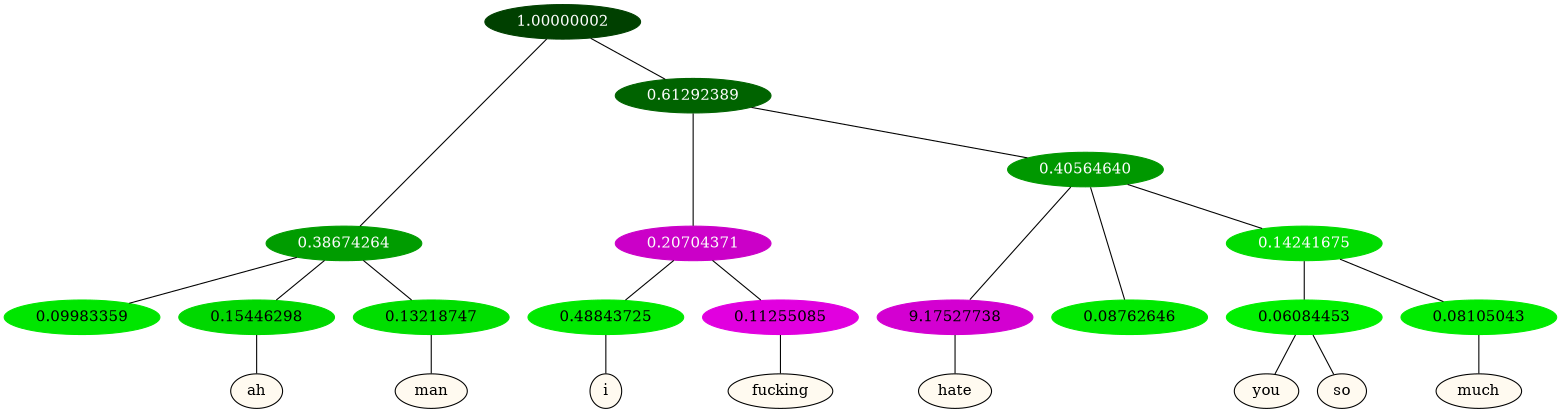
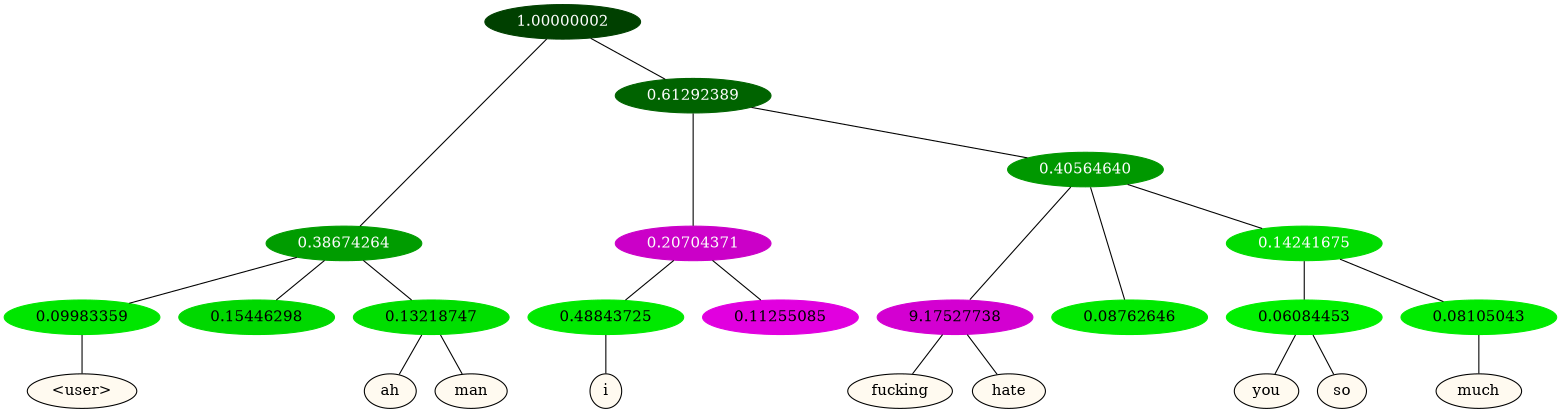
(257, 354) -> (410, 355)
(780, 354) -> (928, 354)
none -> (82, 391)
